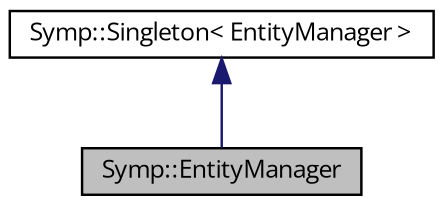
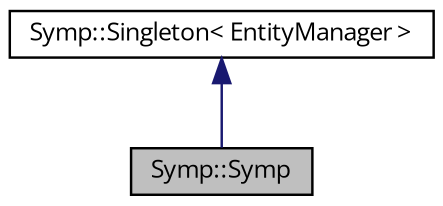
(222, 172) -> (222, 172)
